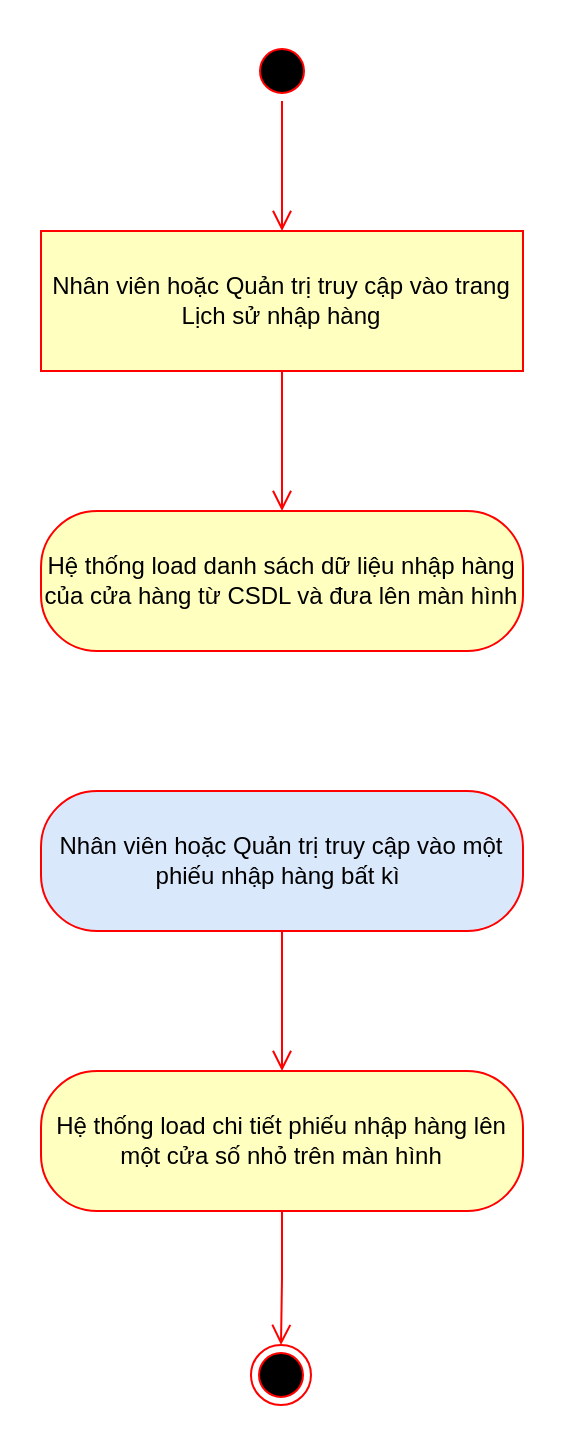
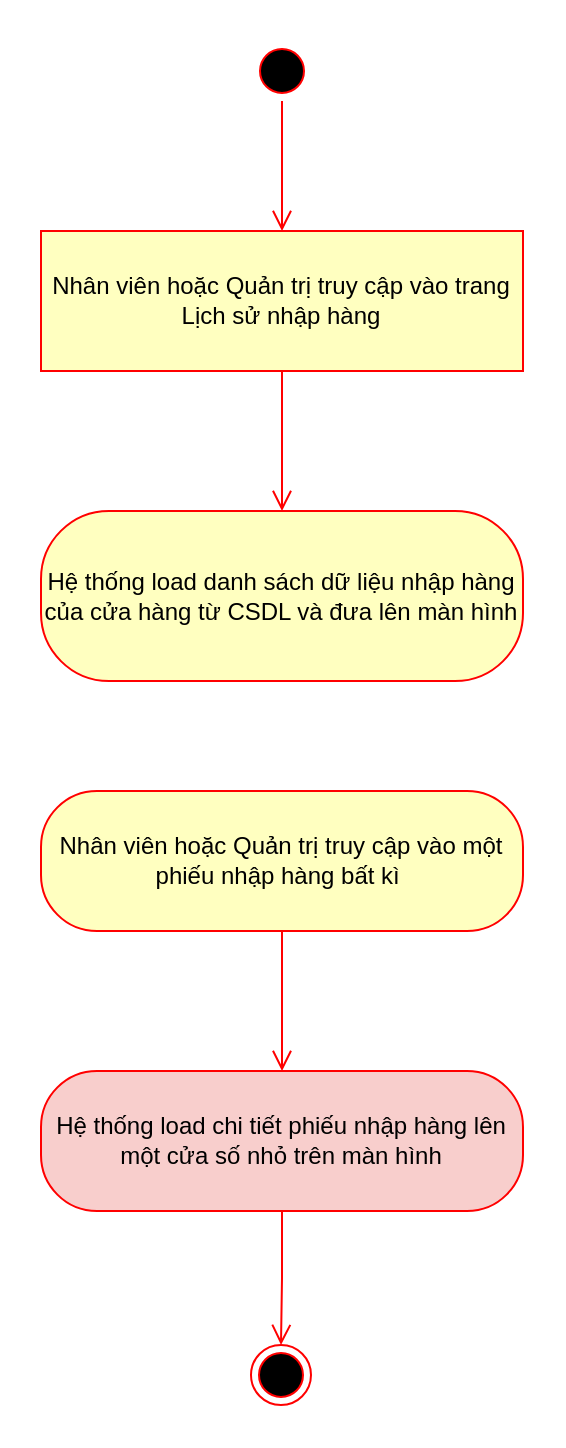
(282, 581) -> (282, 596)
(282, 861) -> (282, 861)
(282, 1141) -> (282, 1141)
